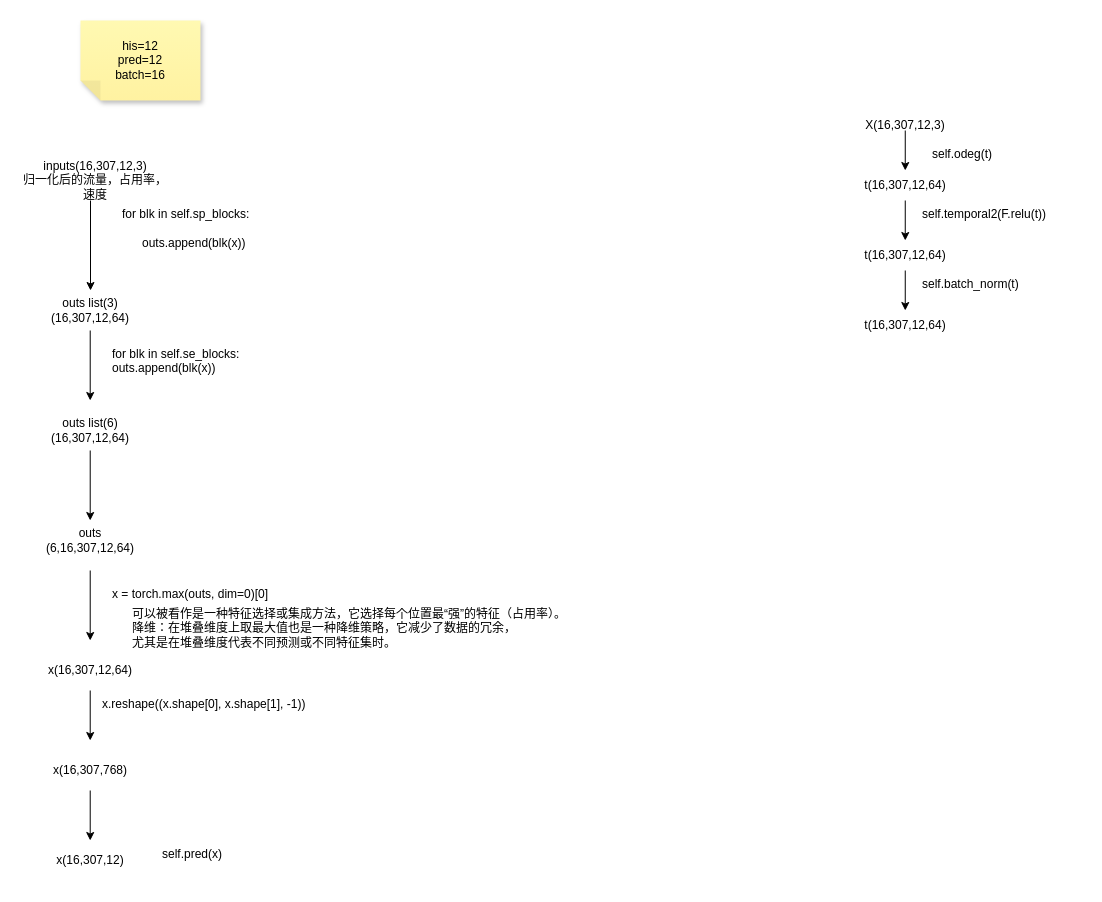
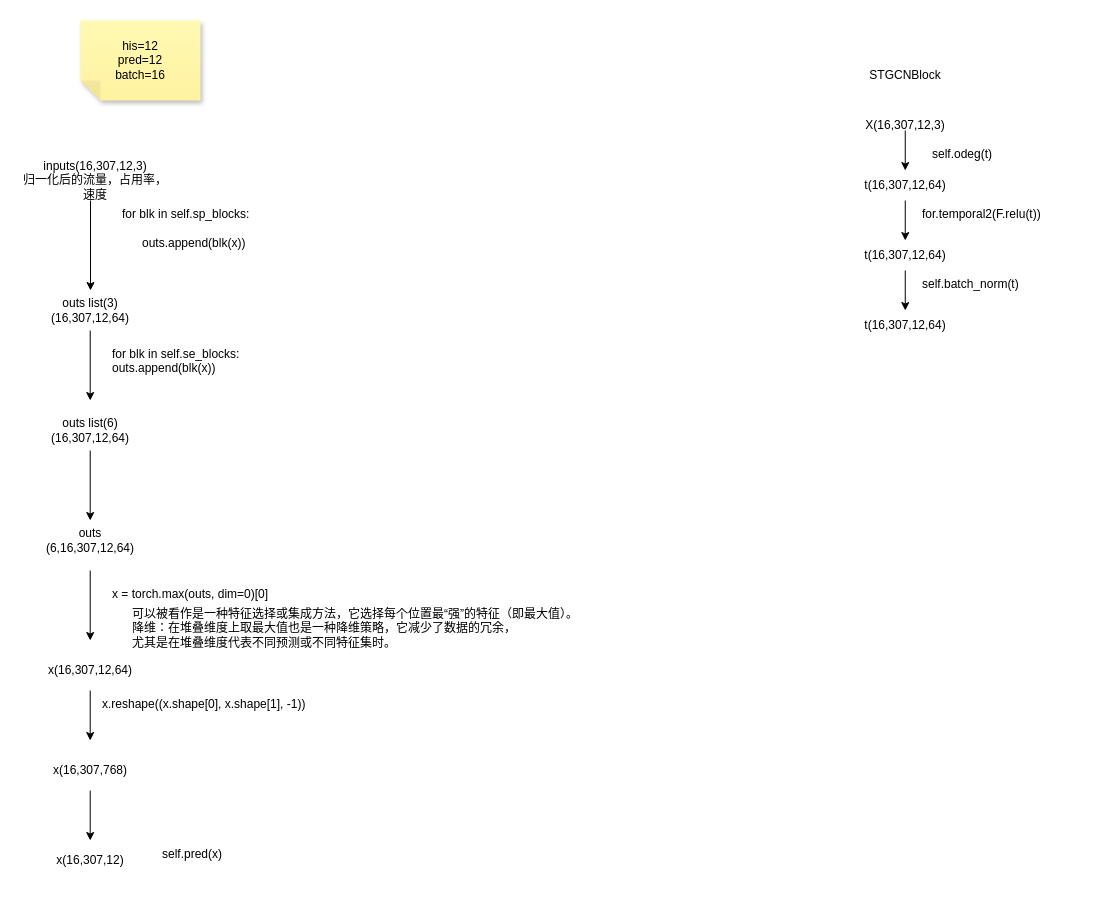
none -> (906, 76)
(999, 215) -> (997, 215)
(355, 629) -> (361, 629)
